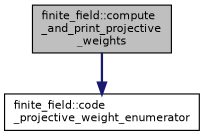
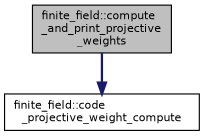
(102, 112) -> (102, 112)
